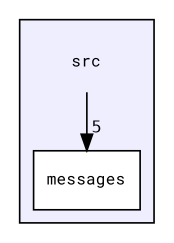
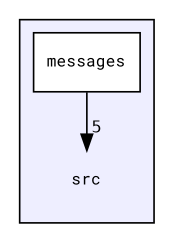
(87, 113) -> (87, 113)
